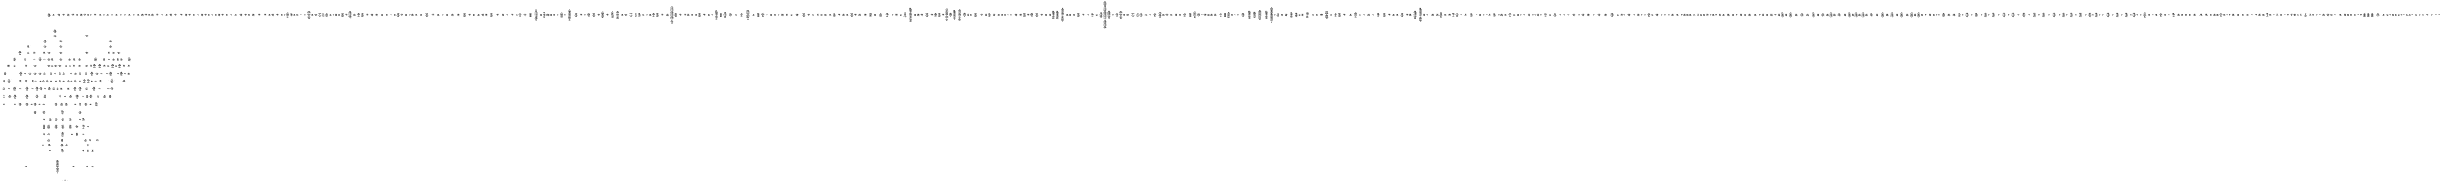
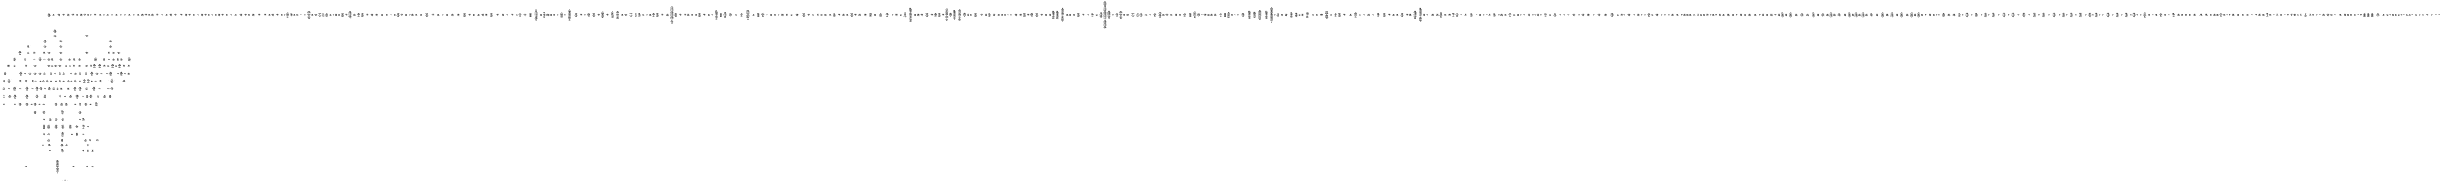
(70, 120) -> none
